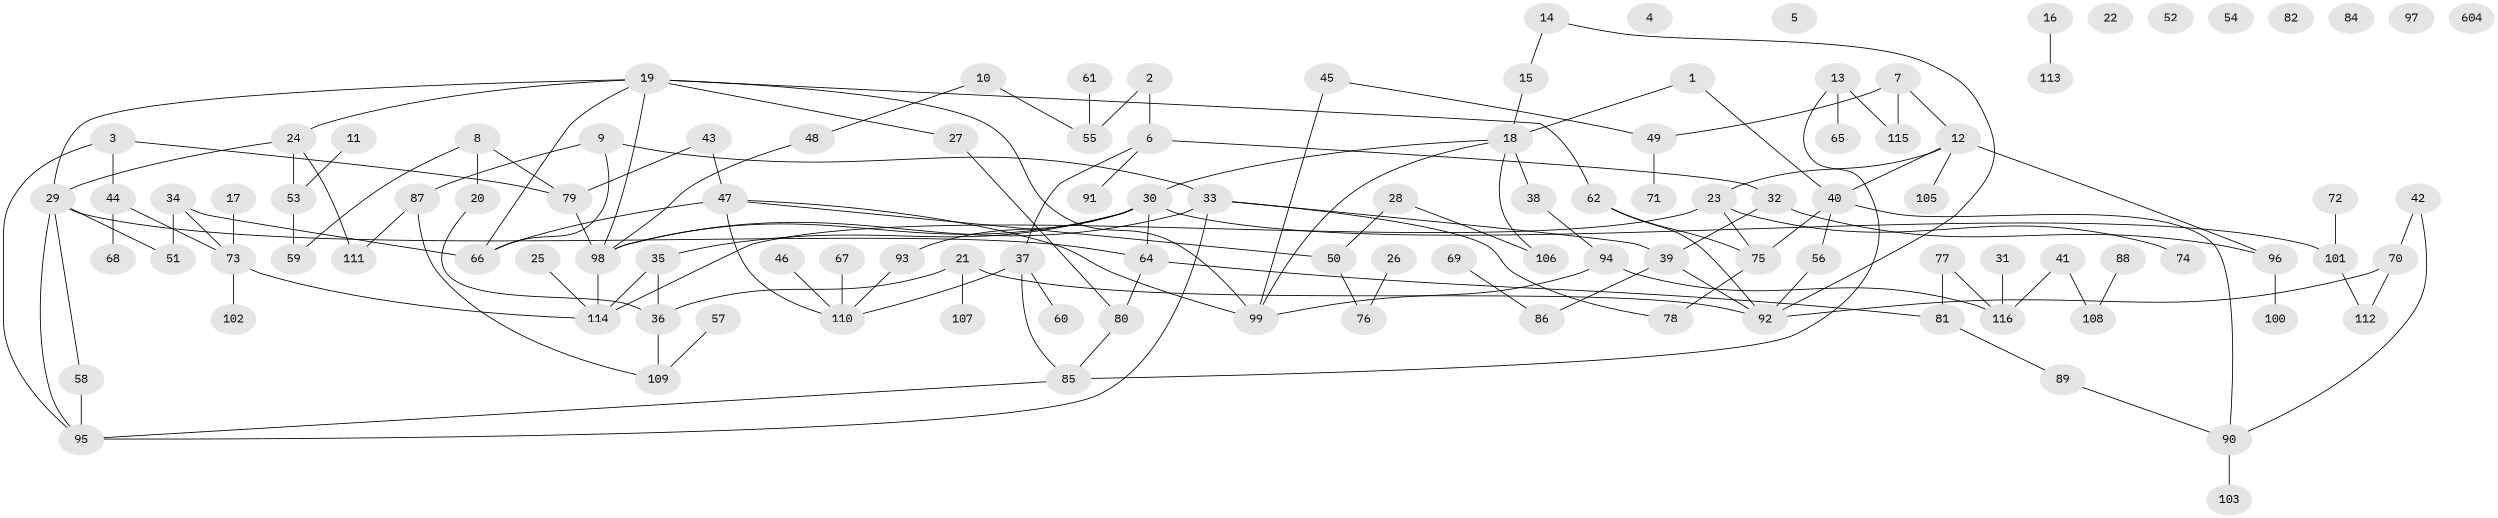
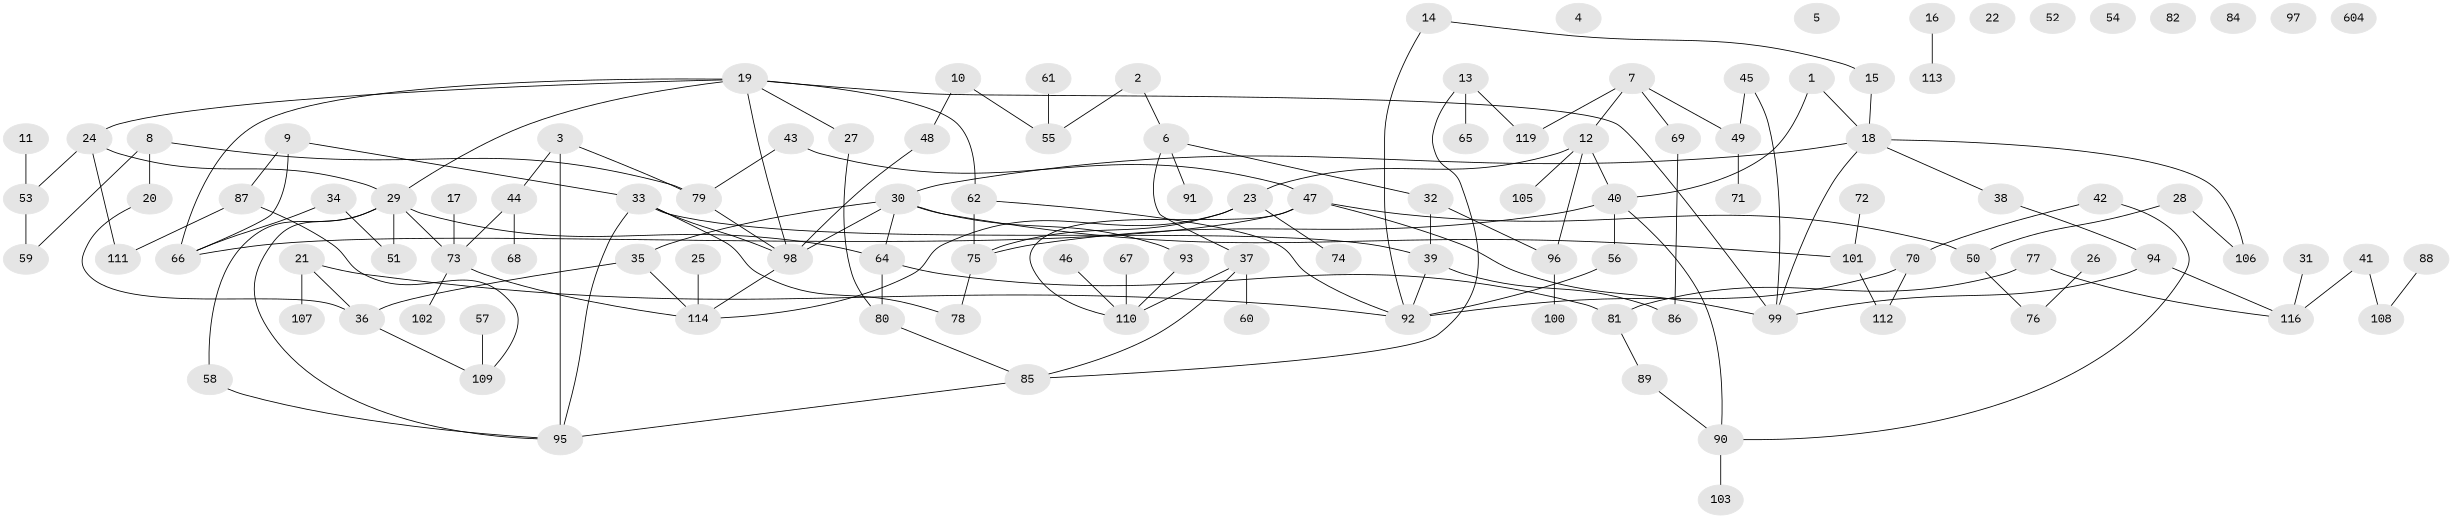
none -> (1655, 109)
(1898, 139) -> (1526, 139)
(200, 226) -> (424, 229)
